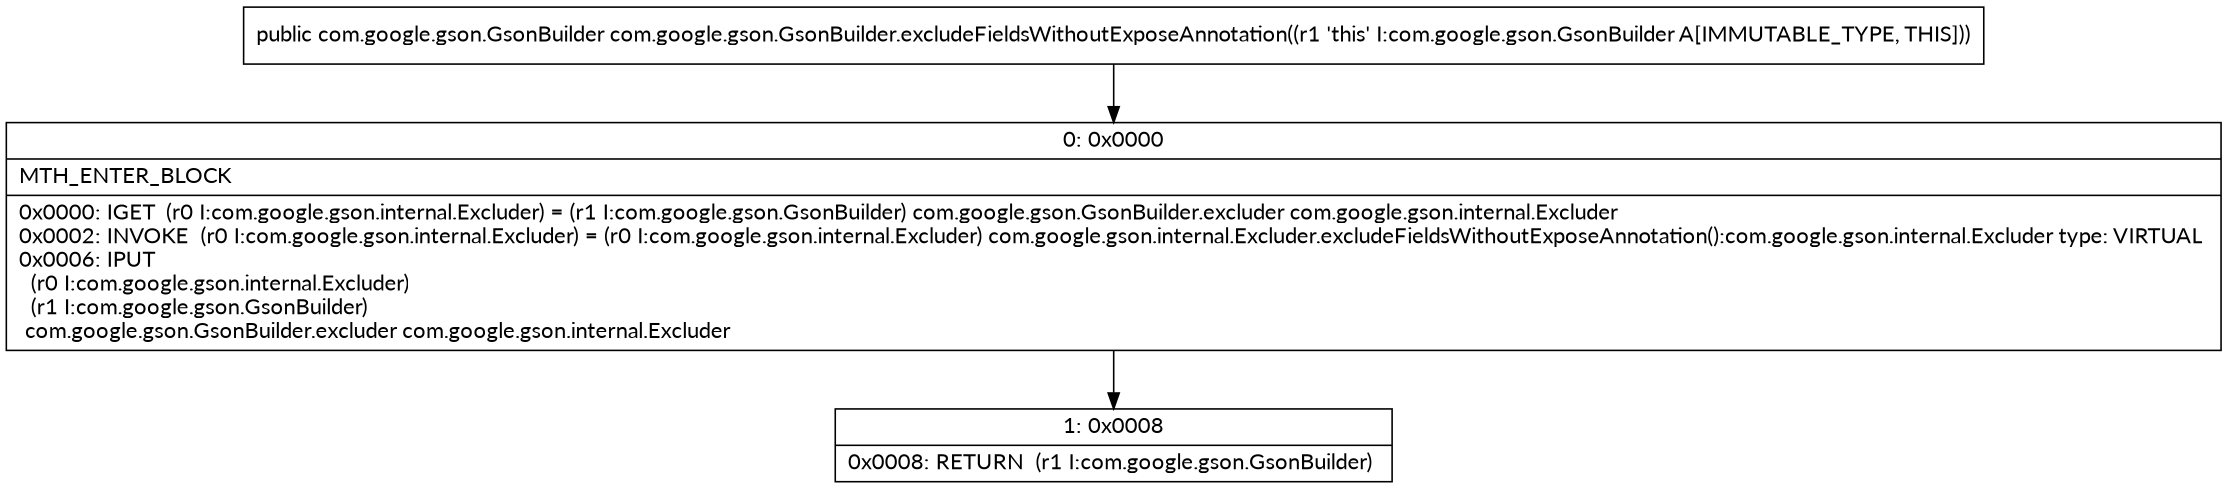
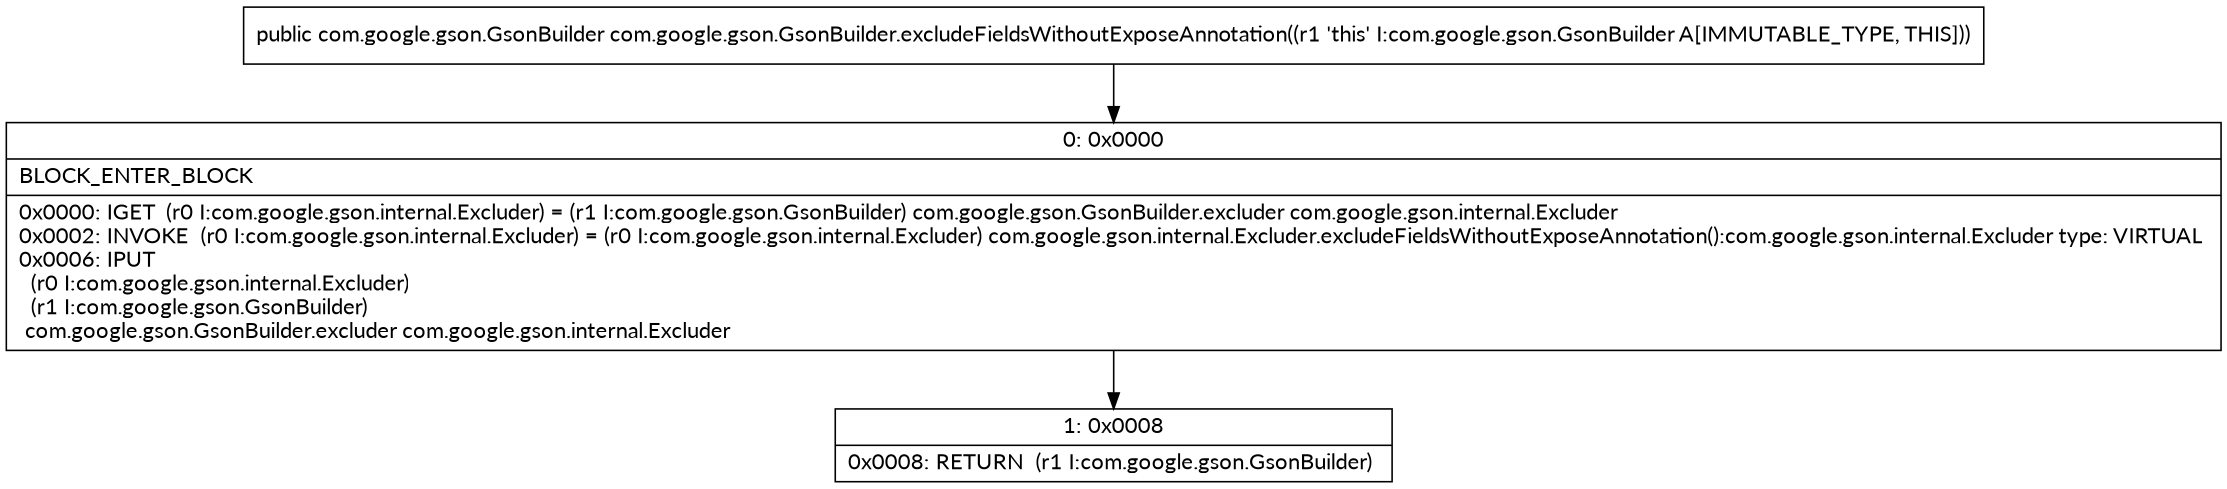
(126, 176) -> (136, 176)
